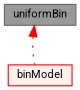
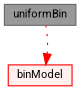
(33, 51) -> (47, 40)
